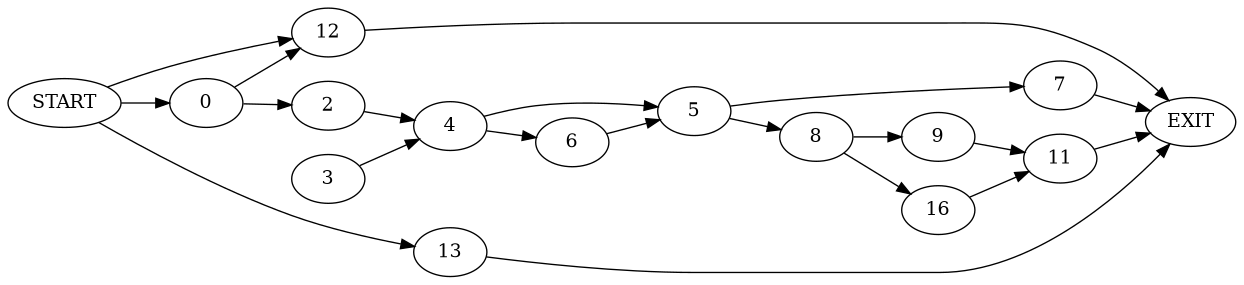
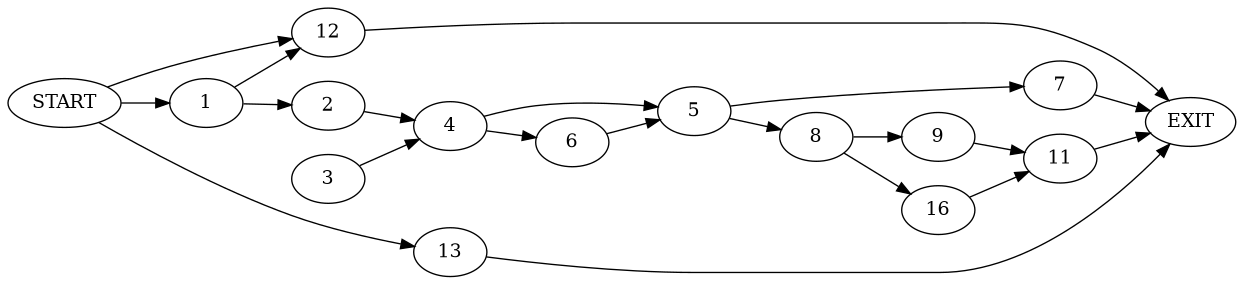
(206, 103) -> (206, 103)
